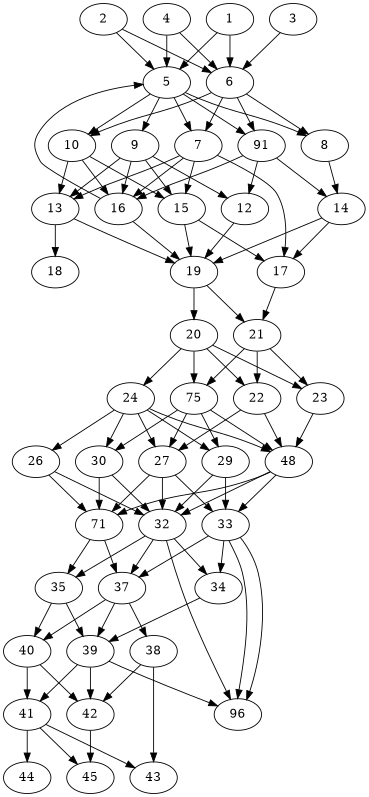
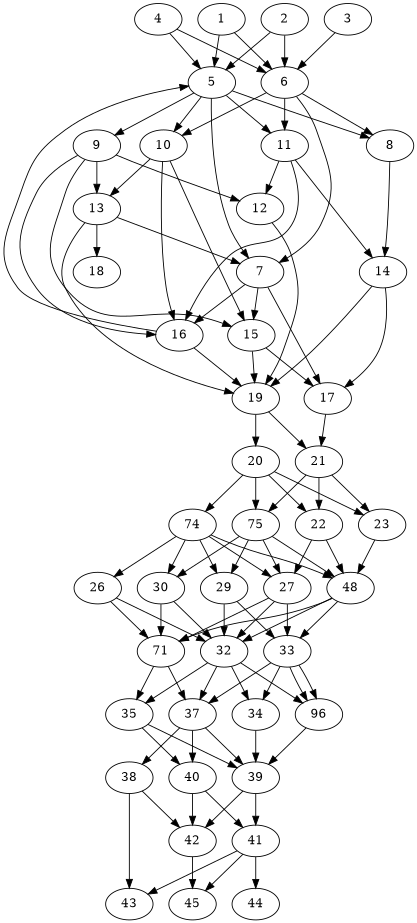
(262, 146) -> (285, 146)
(134, 175) -> (175, 239)
(131, 399) -> (193, 525)
(161, 684) -> (291, 743)
